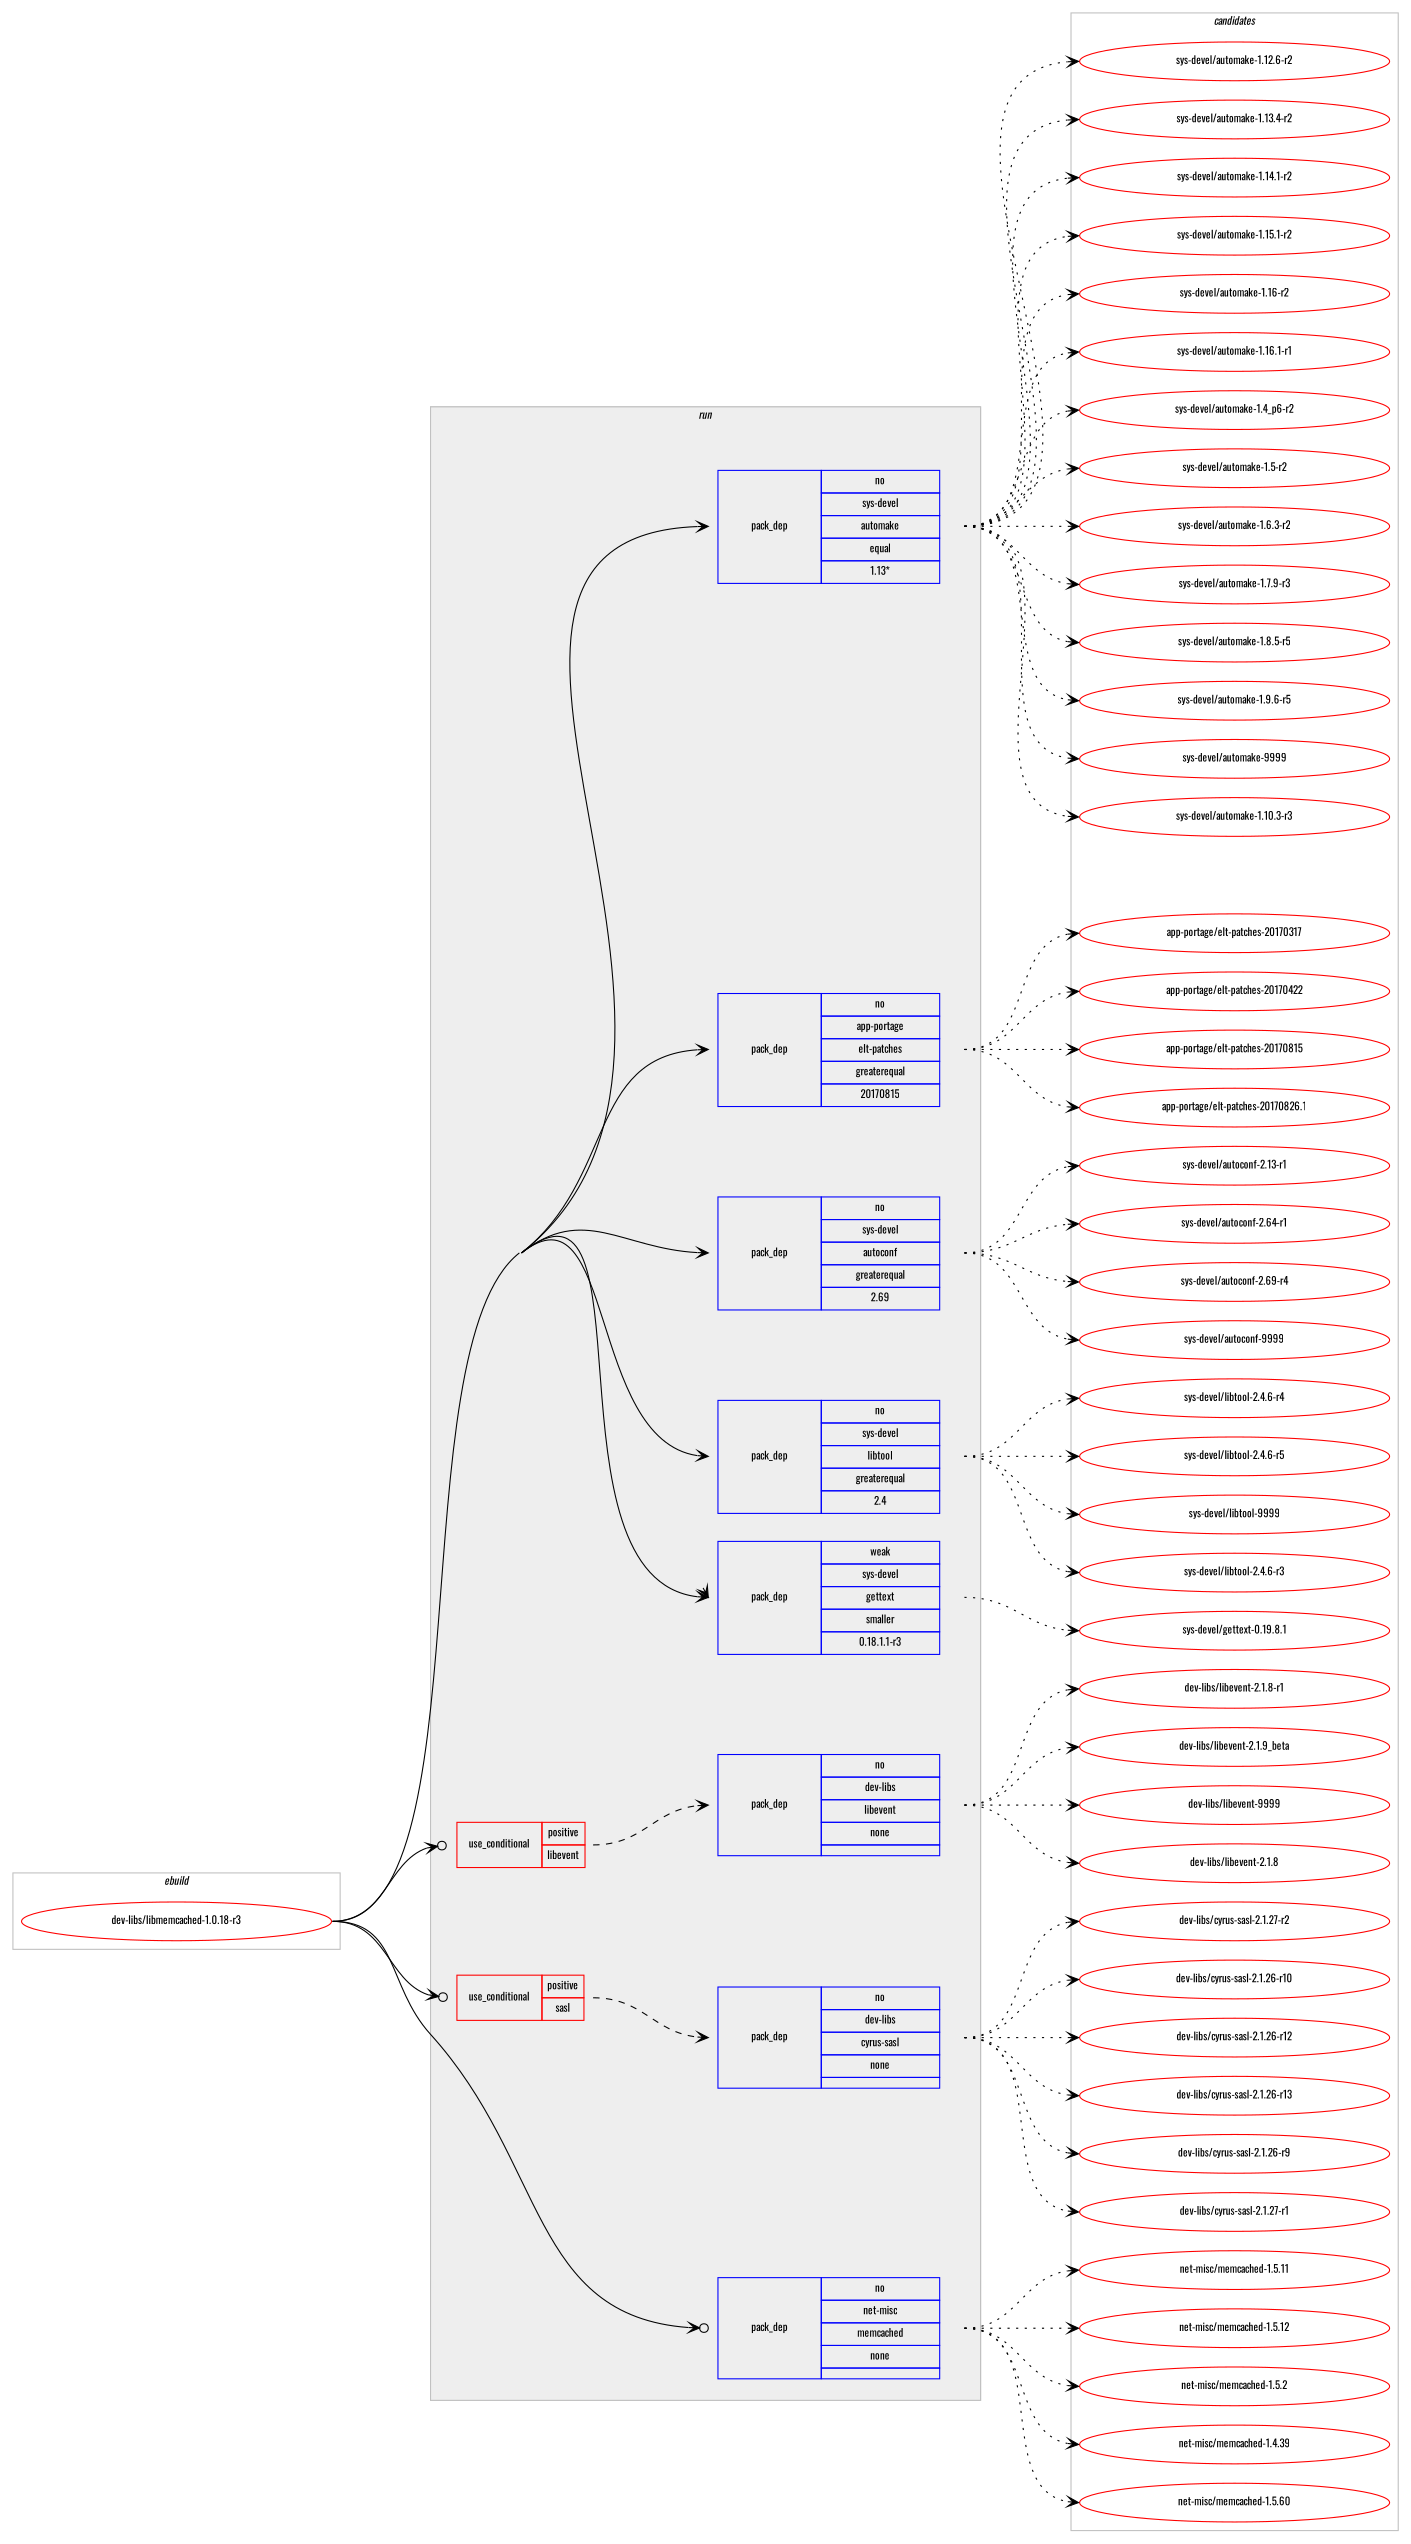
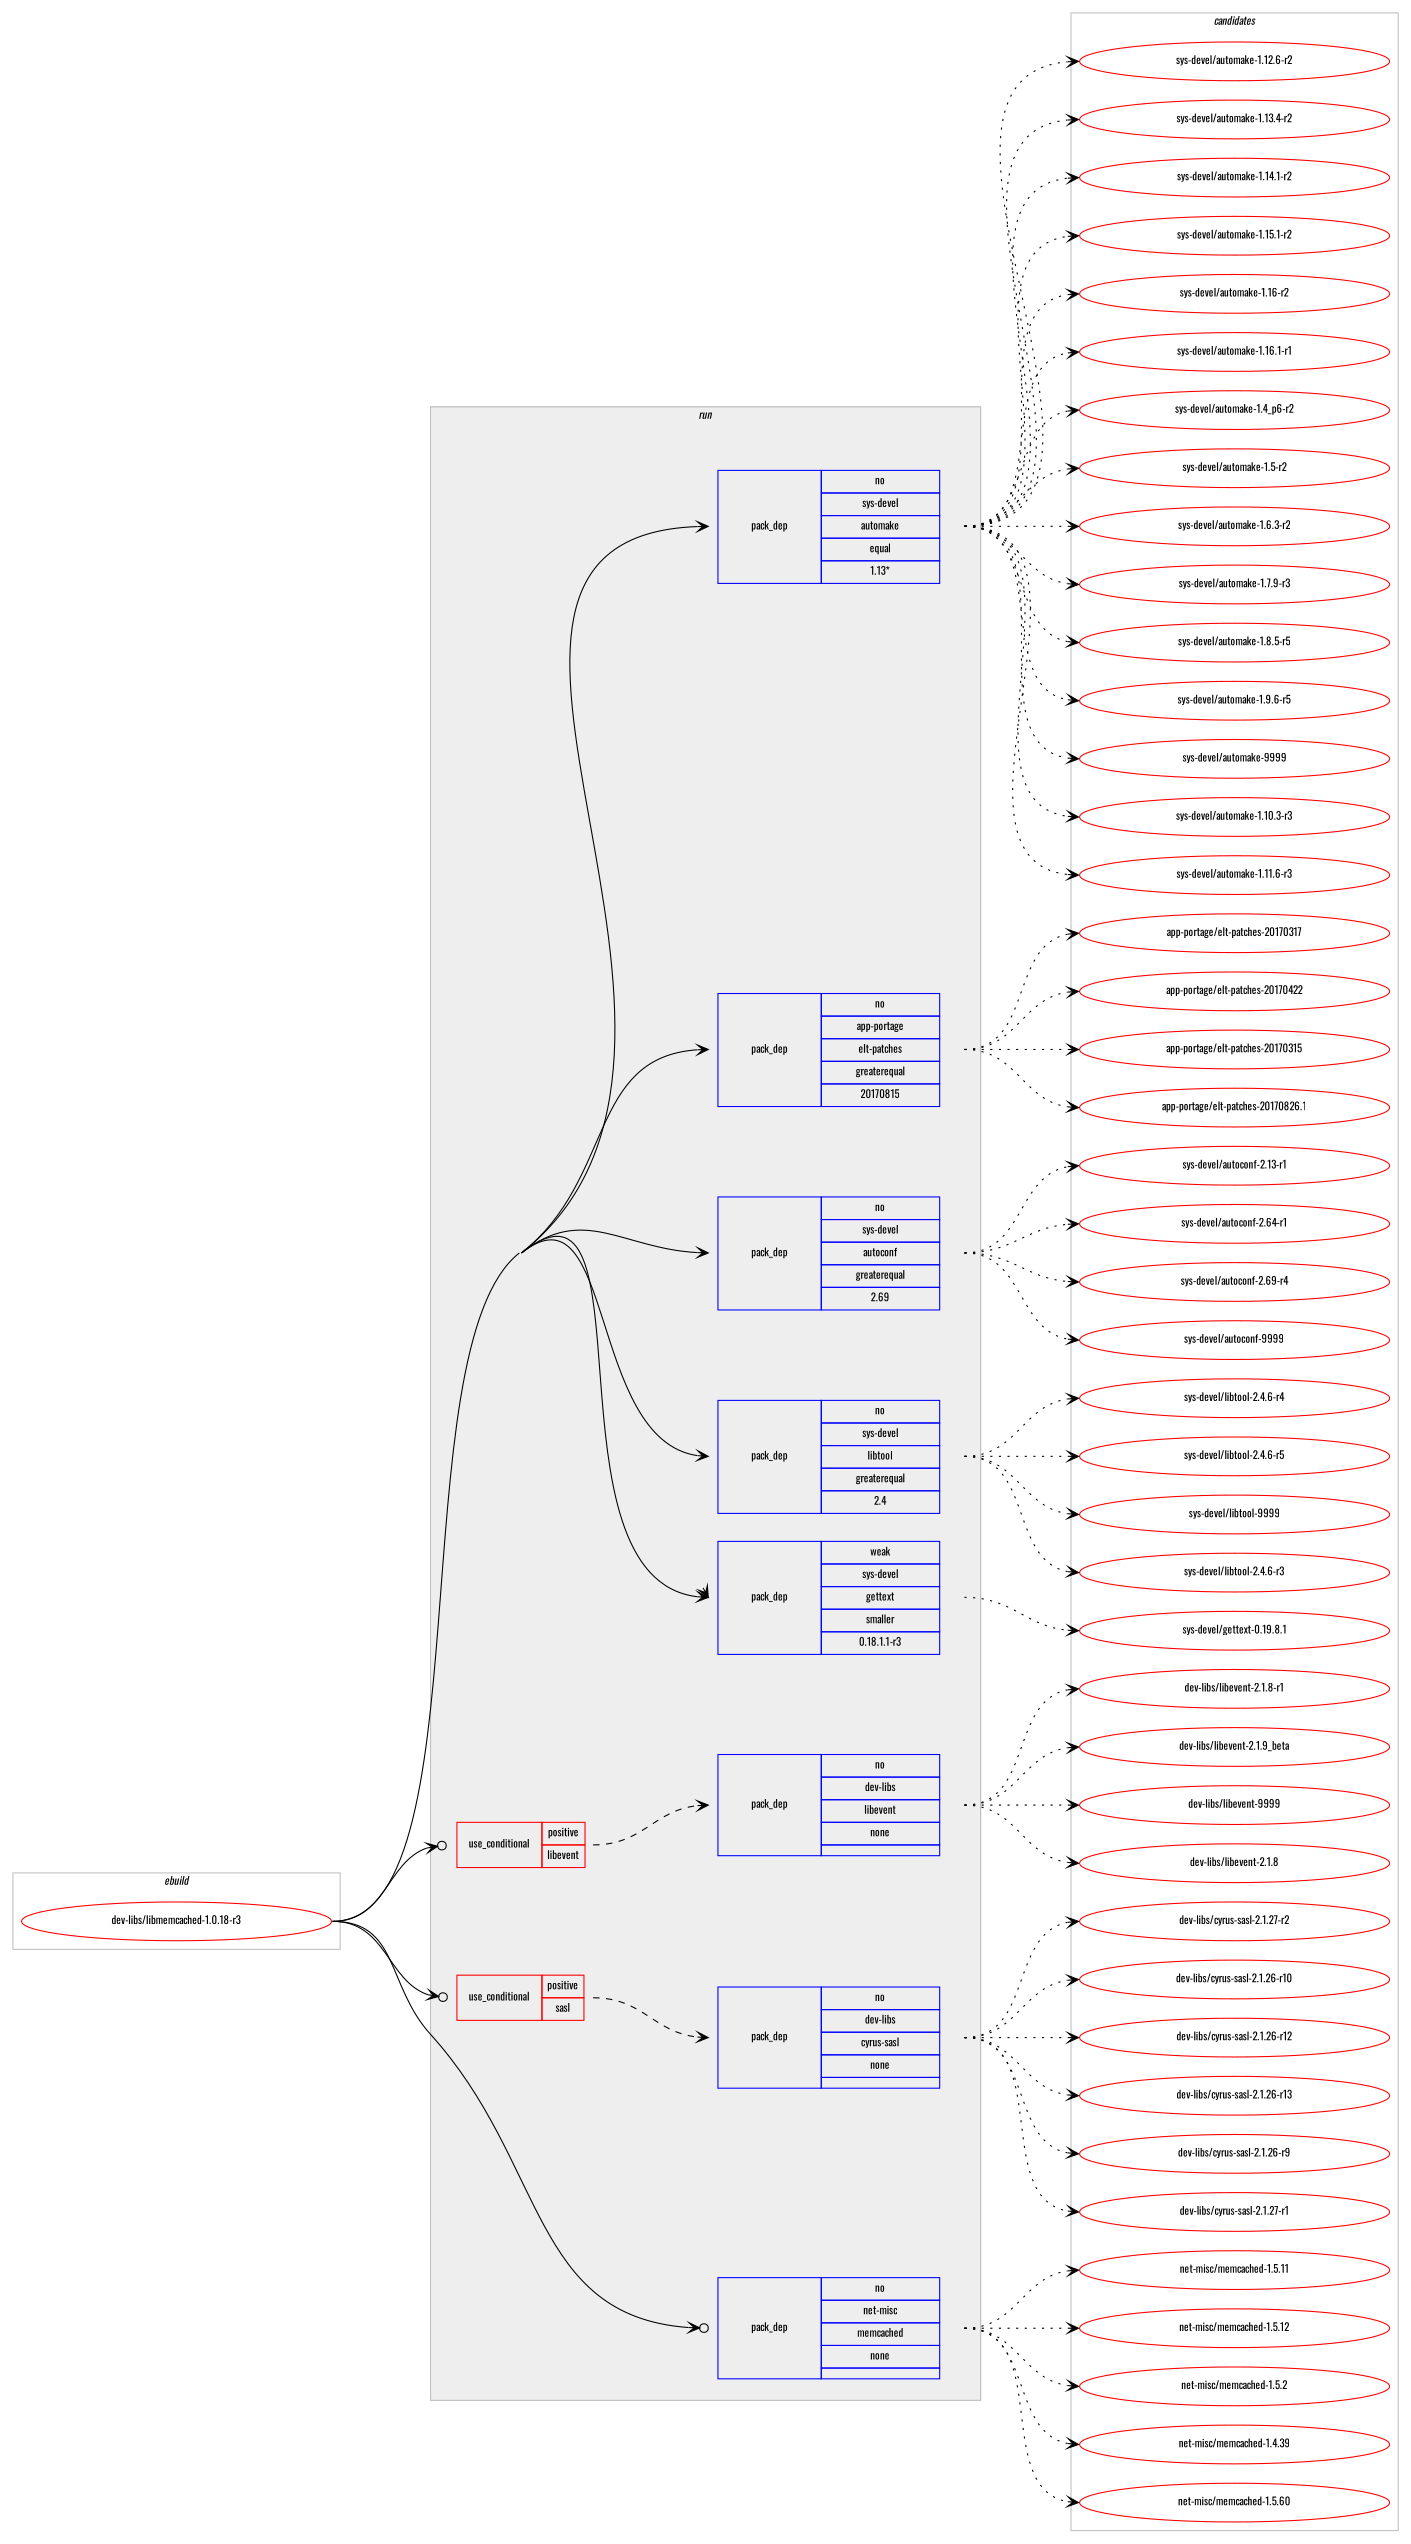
none -> (1235, 875)
(1235, 1049) -> (1235, 1049)
